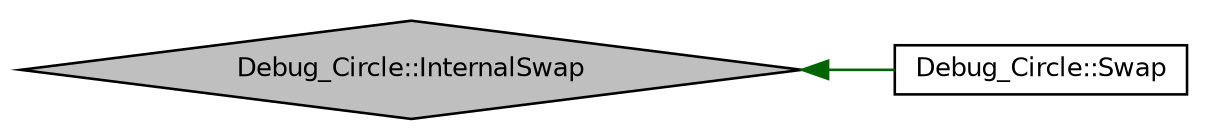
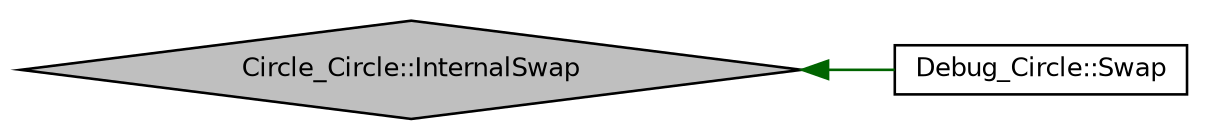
(411, 70) -> (411, 70)
